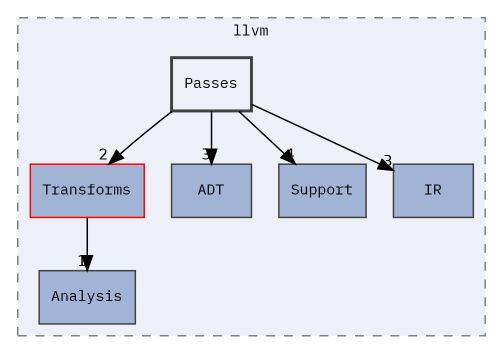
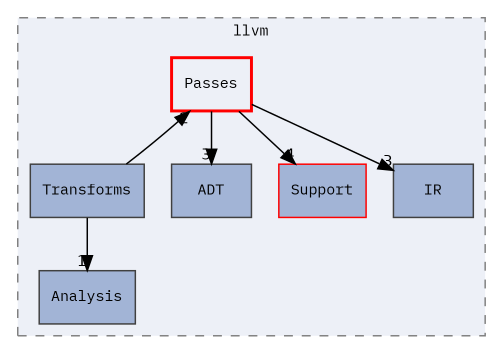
(212, 84) -> (212, 84)
(146, 132) -> (153, 143)
(87, 191) -> (87, 191)
(322, 191) -> (322, 191)
